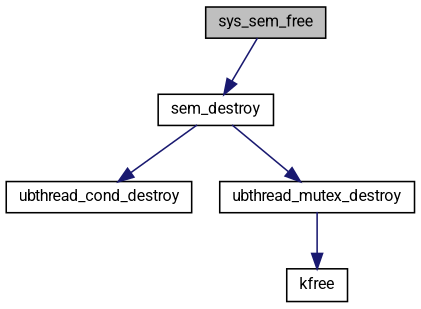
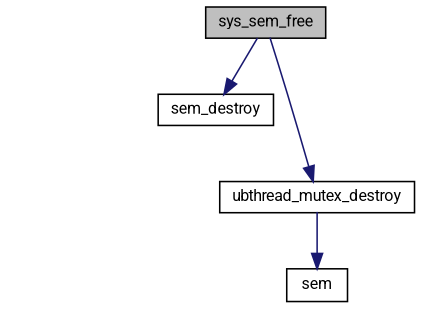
(260, 148) -> (290, 102)
(99, 197) -> none
(317, 285) -> (317, 285)
